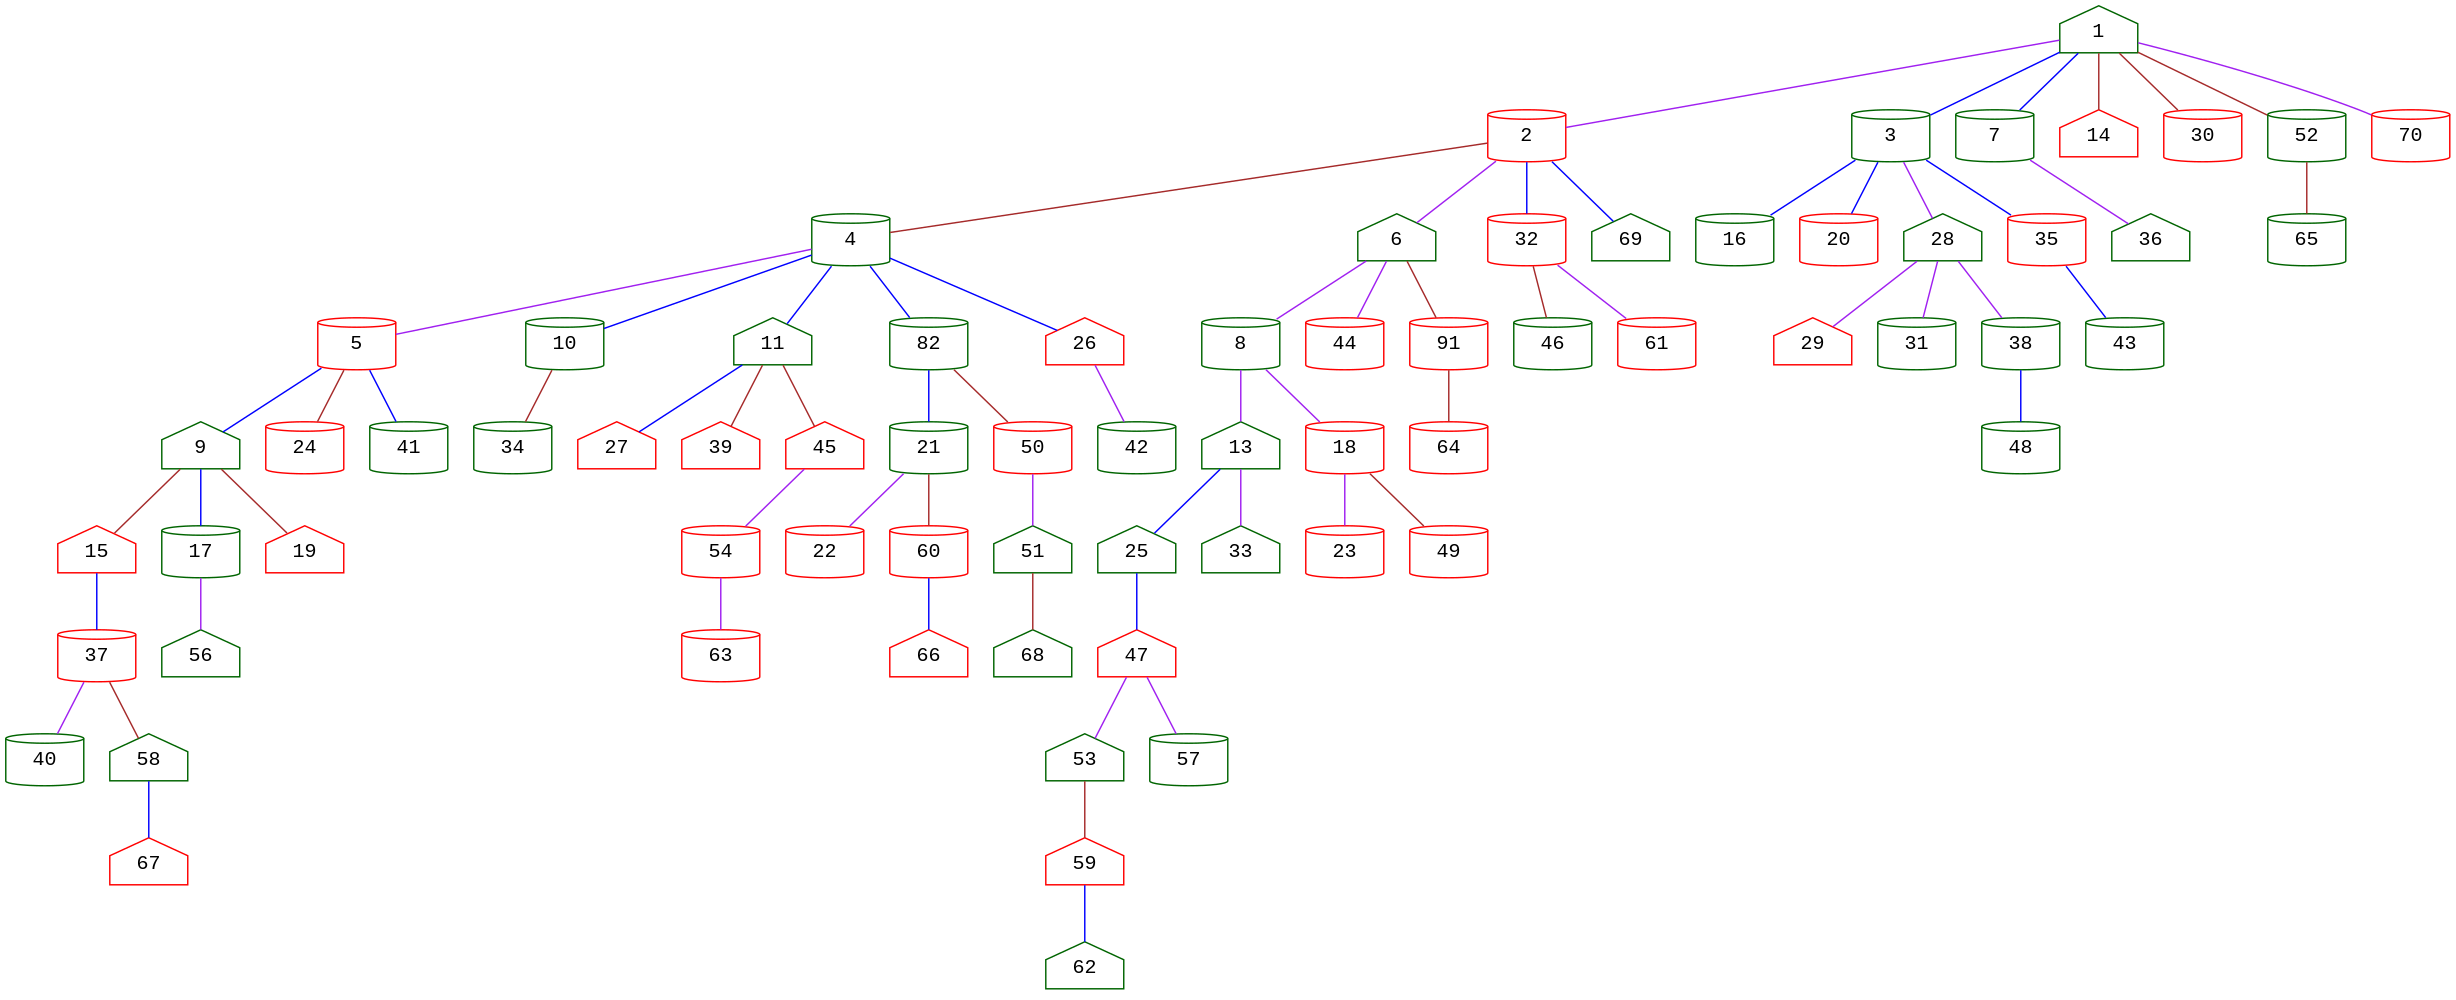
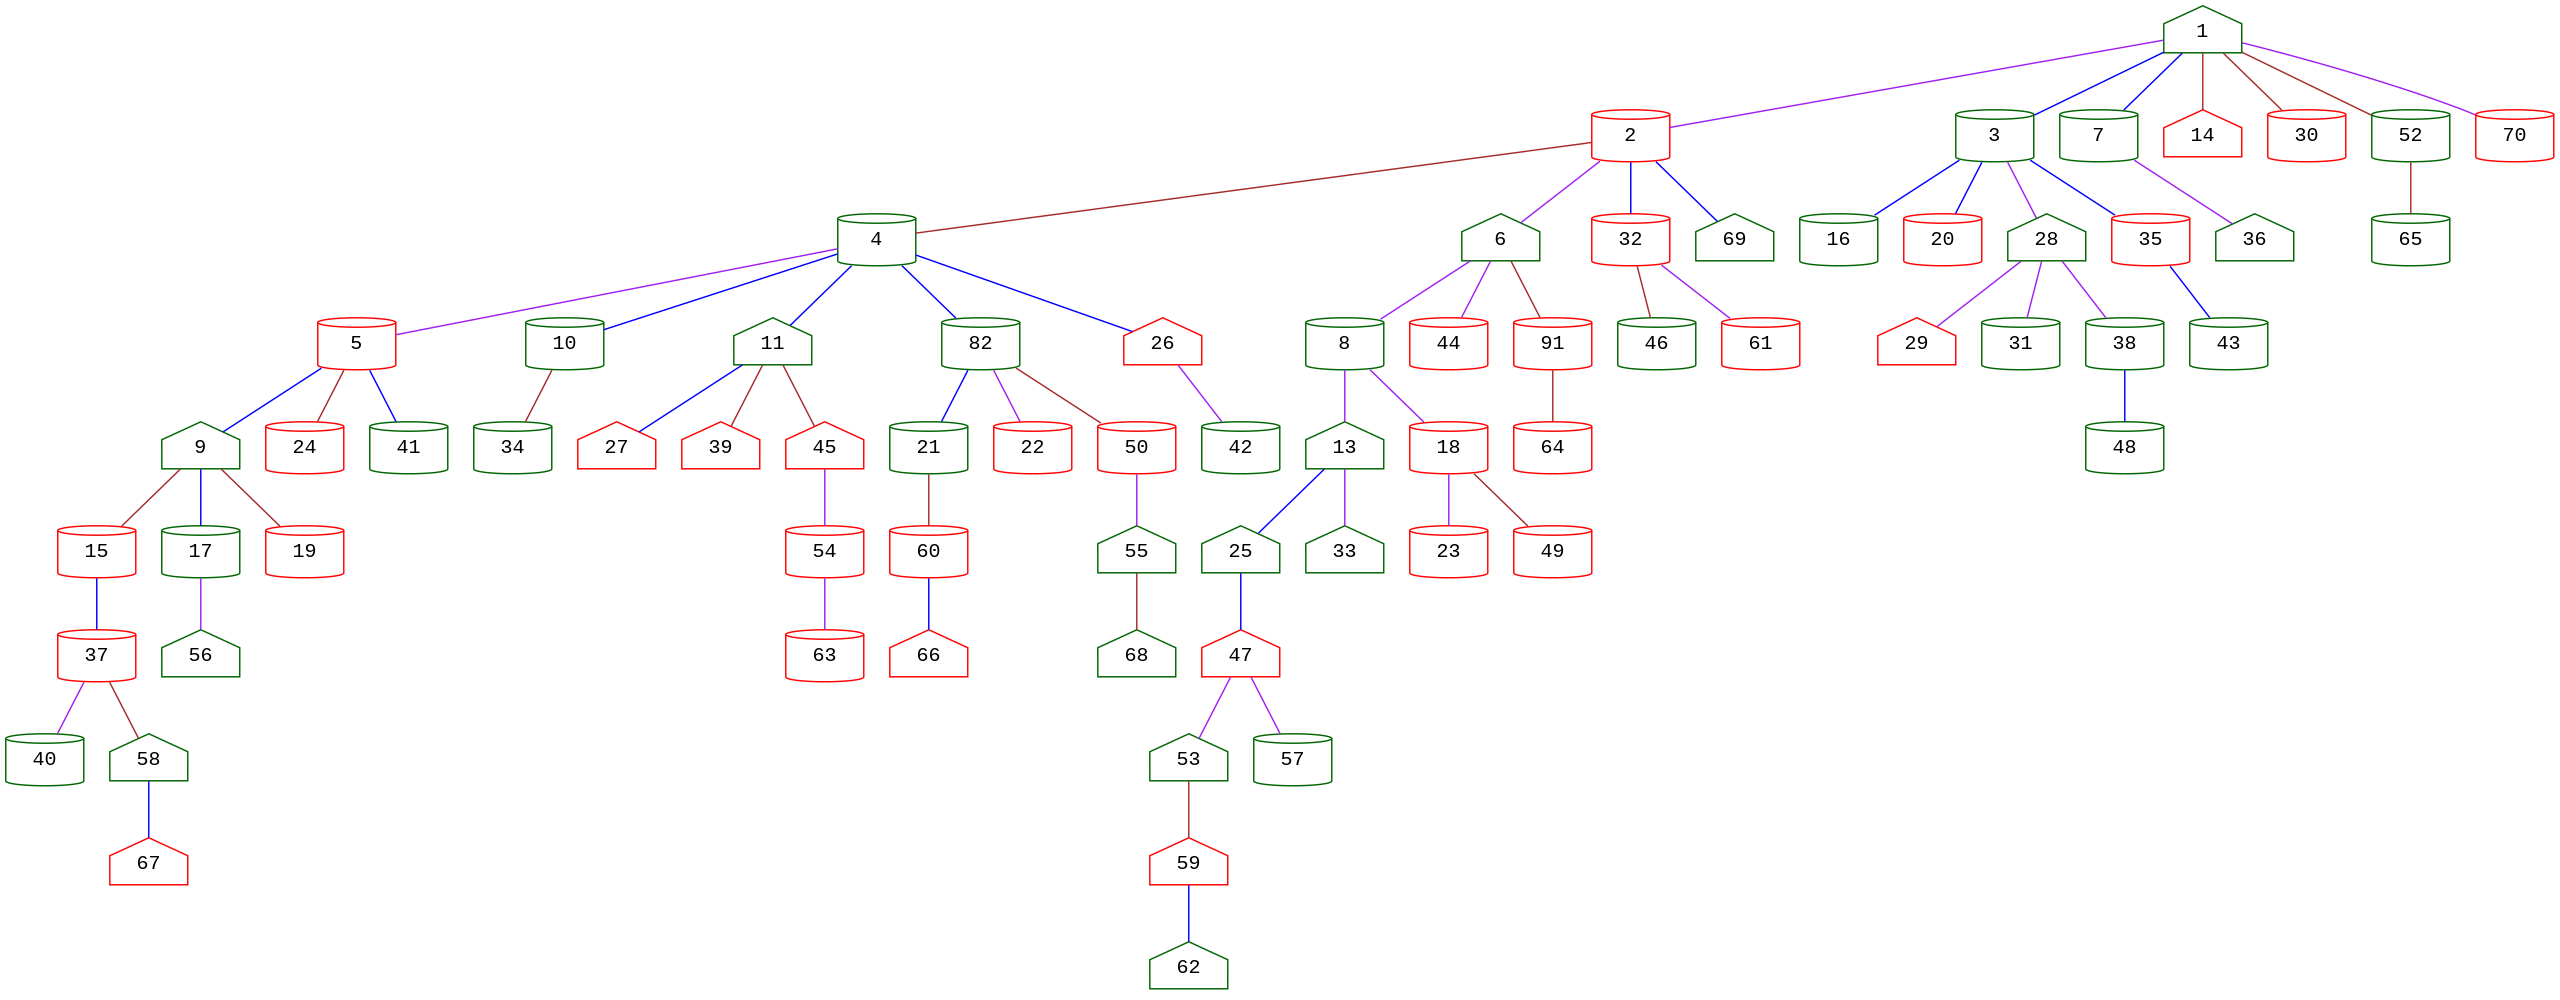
(877, 500) -> (1007, 396)
(97, 552) -> (97, 552)
(305, 552) -> (305, 552)
(1033, 552) -> (1137, 552)
